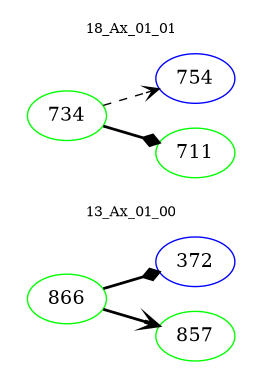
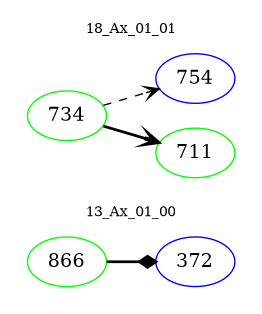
(123, 132) -> (124, 132)
(195, 336) -> none
